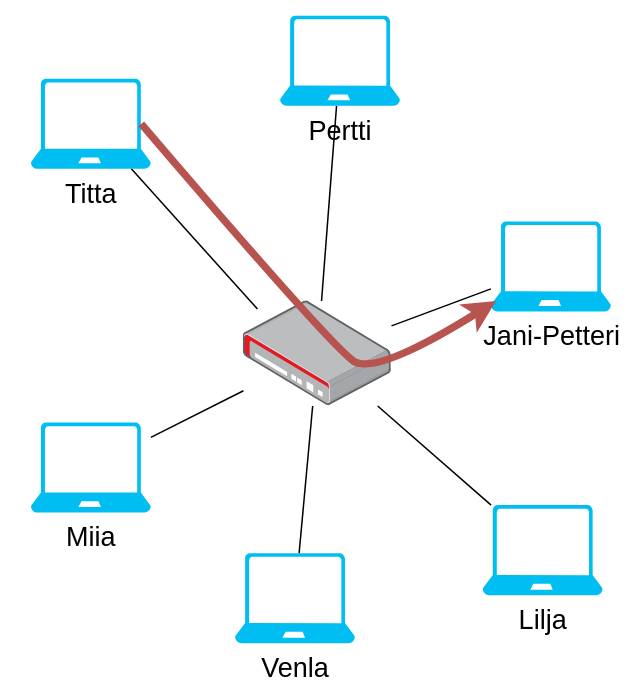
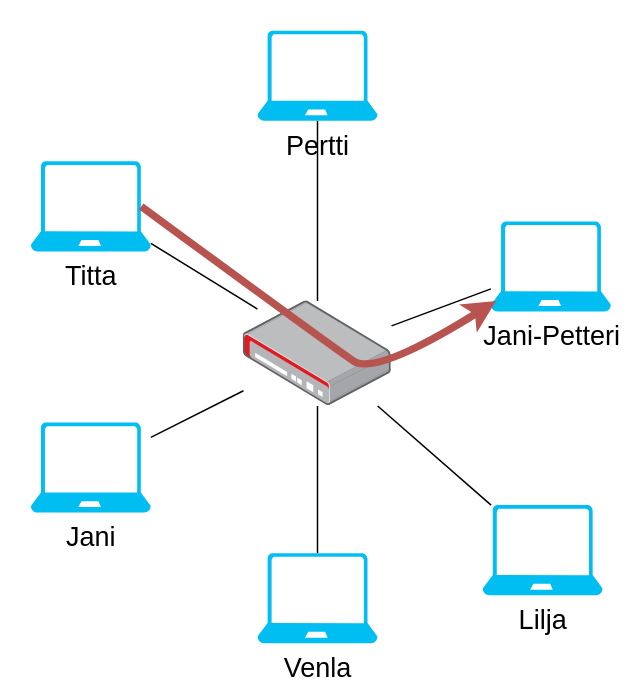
(340, 61) -> (317, 76)
(91, 124) -> (91, 206)
(92, 534) -> (92, 534)
(295, 598) -> (317, 598)
